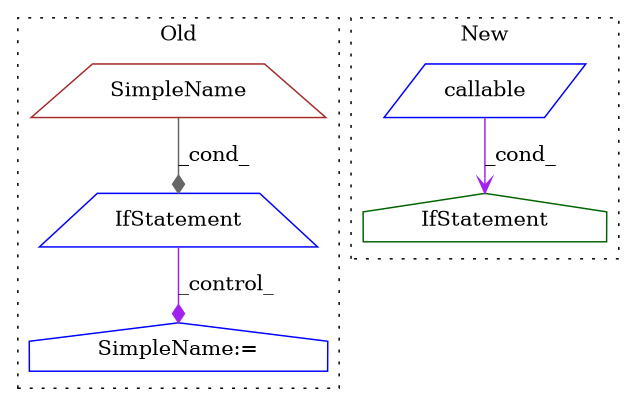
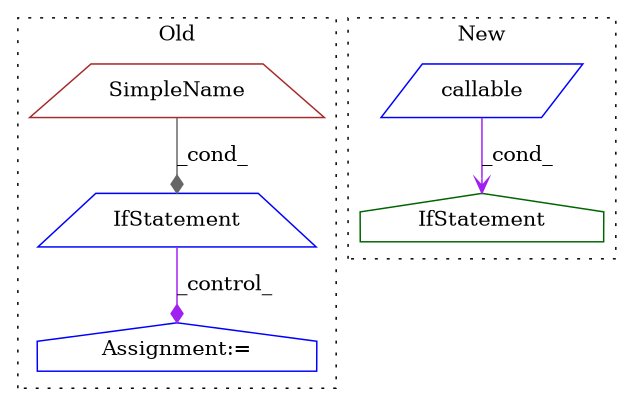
(178, 350) -> (177, 350)
